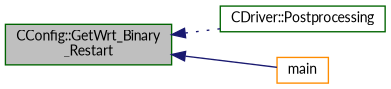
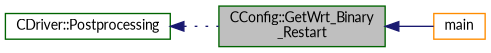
(203, 31) -> (201, 26)
